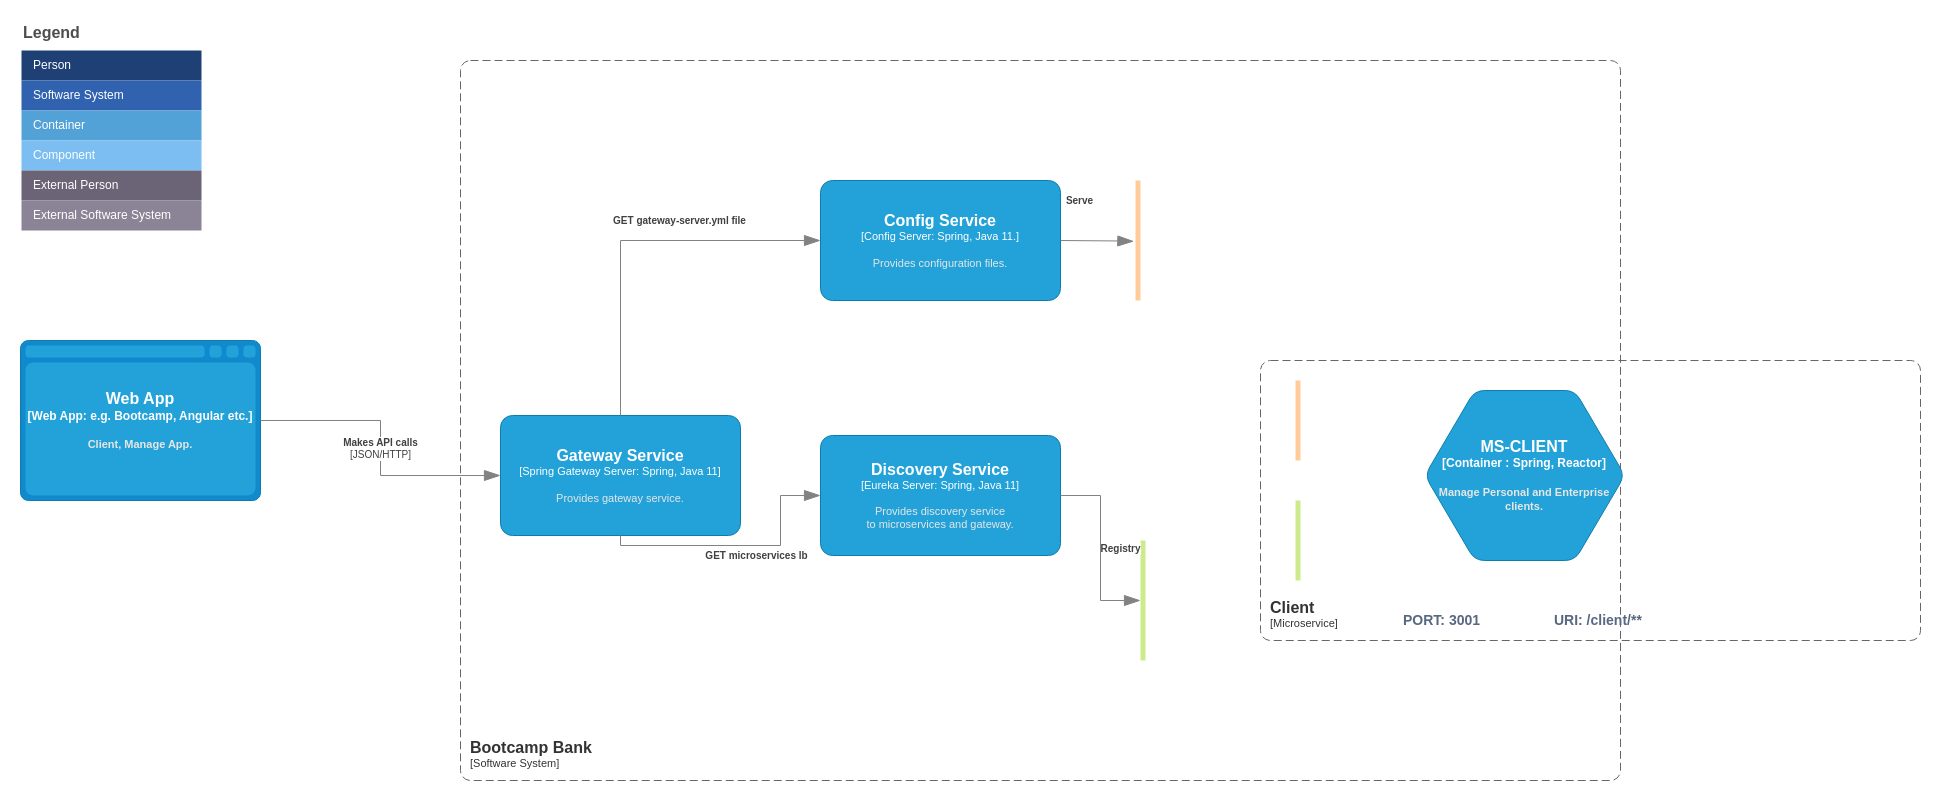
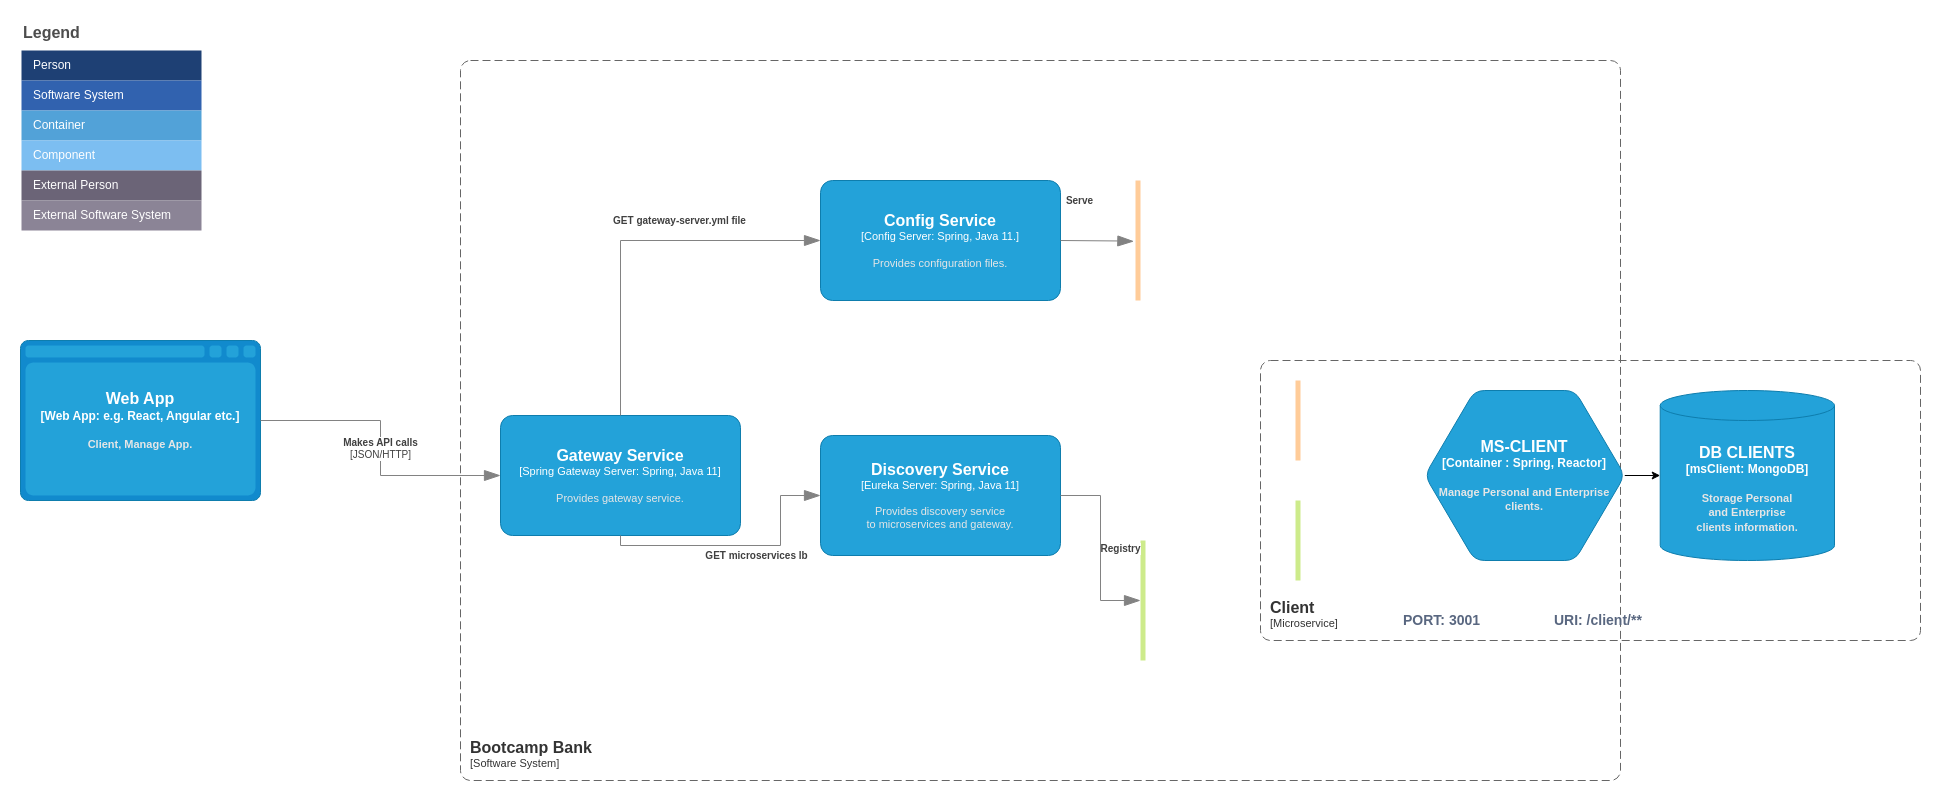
(141, 421) -> (141, 421)
none -> (1643, 476)
none -> (1747, 476)
